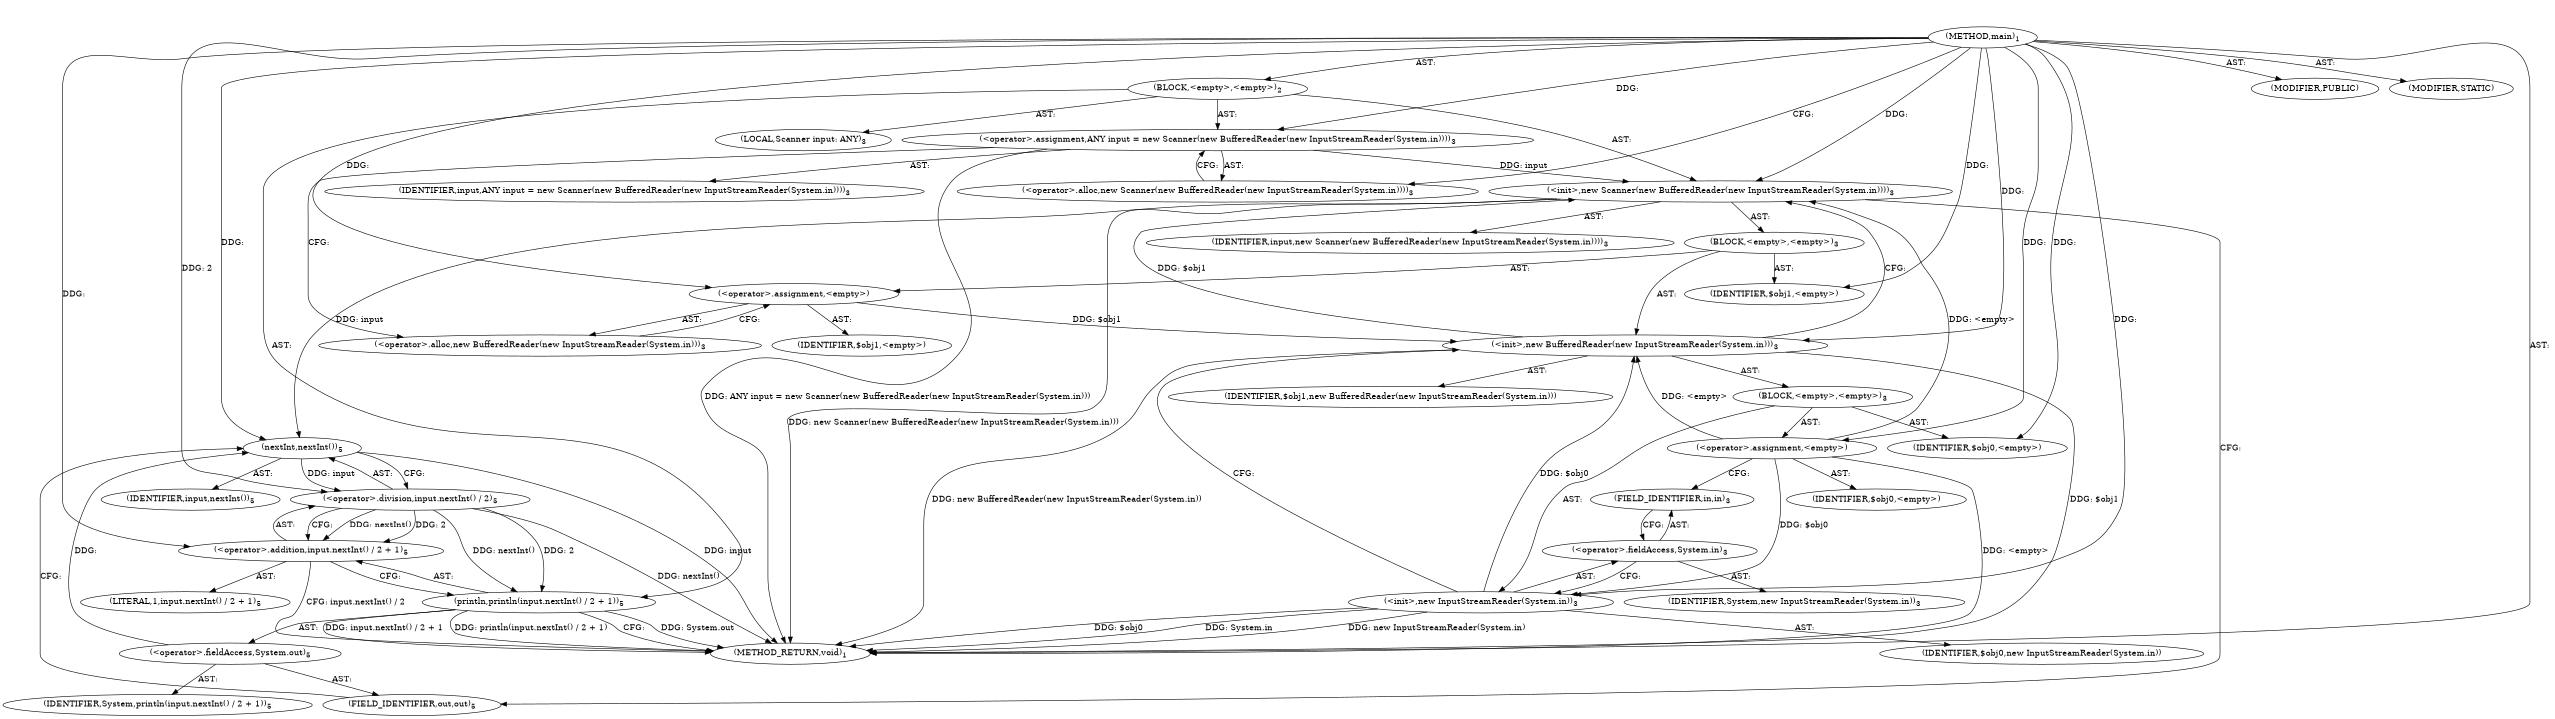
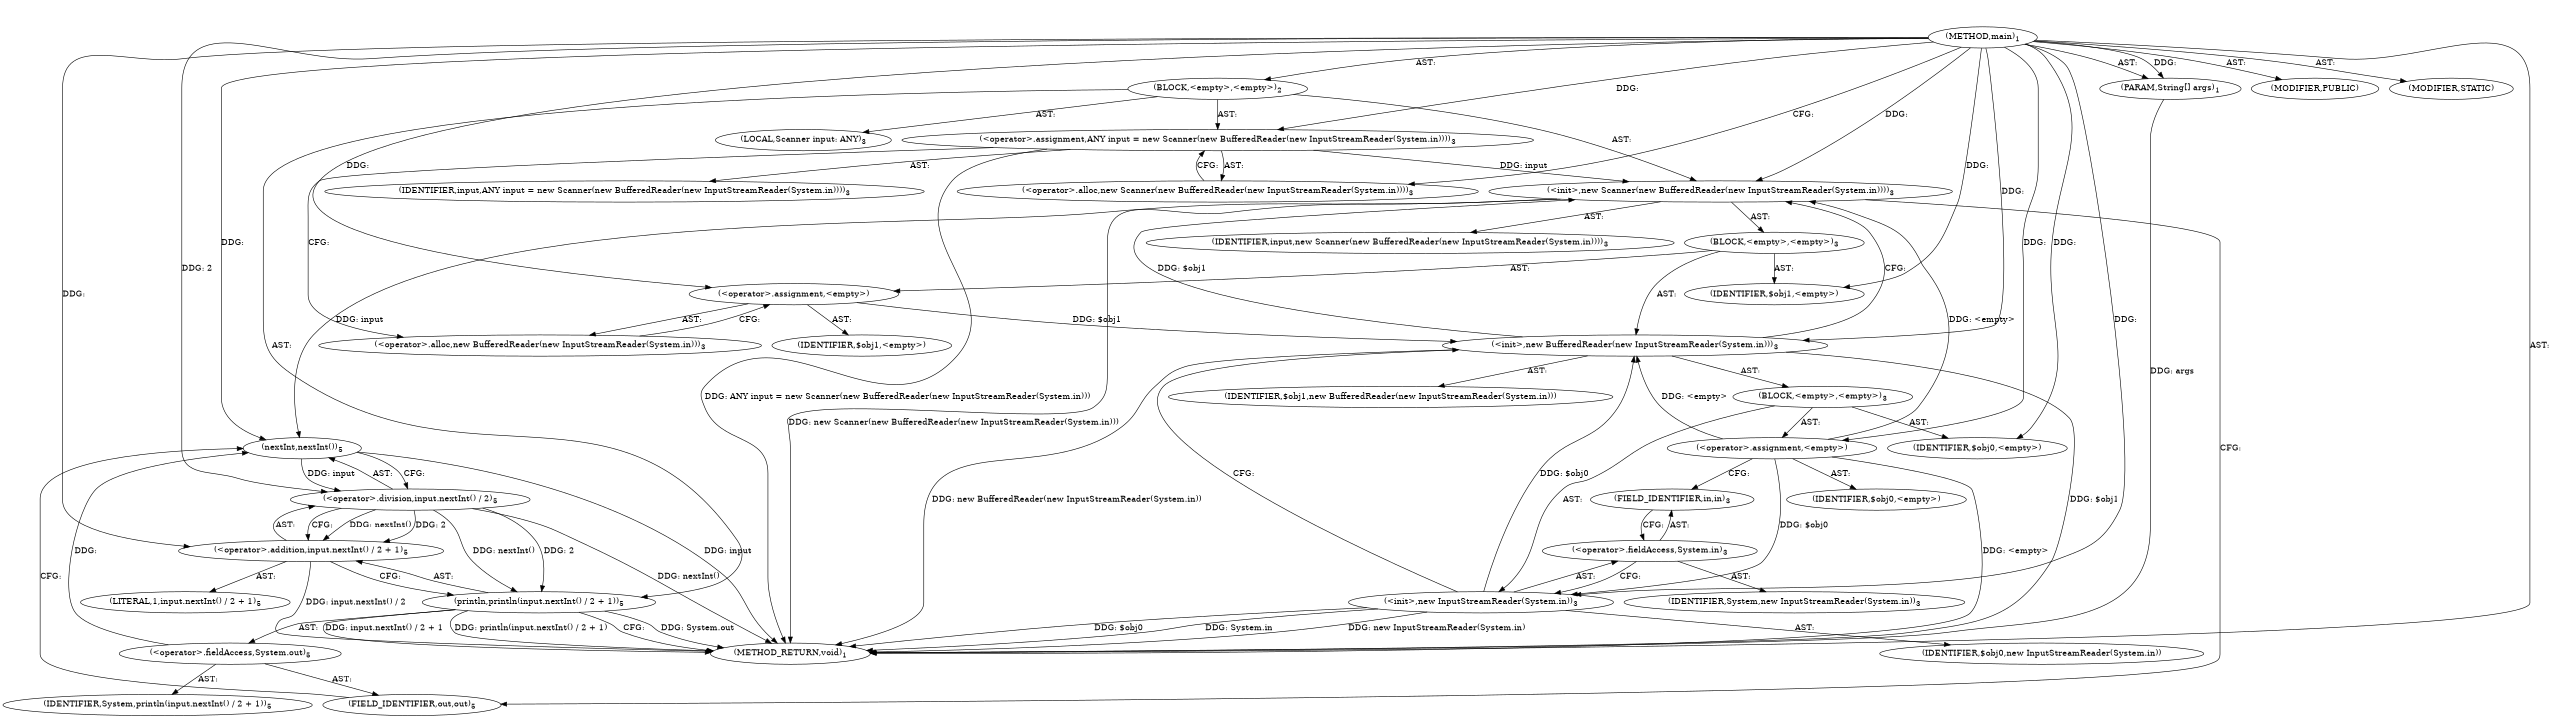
none -> (2170, 89)
(191, 500) -> none
(356, 602) -> (356, 602)
